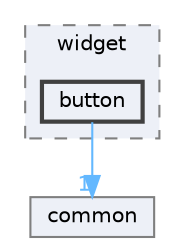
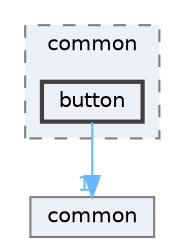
(92, 45) -> (92, 45)
